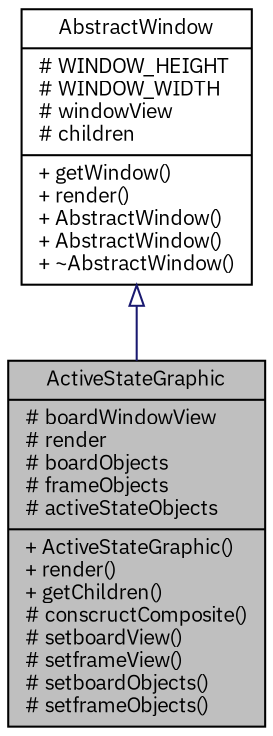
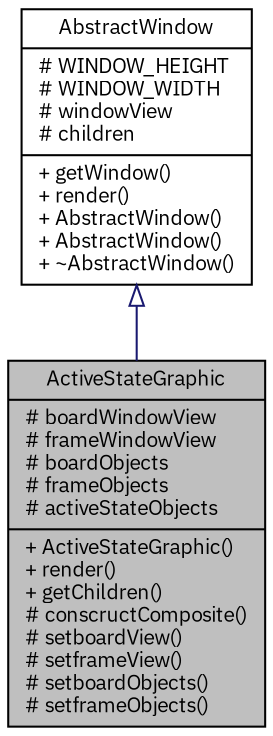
(66, 441) -> (121, 441)
